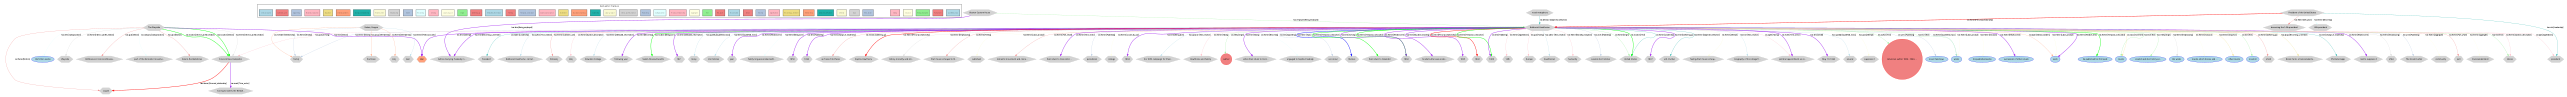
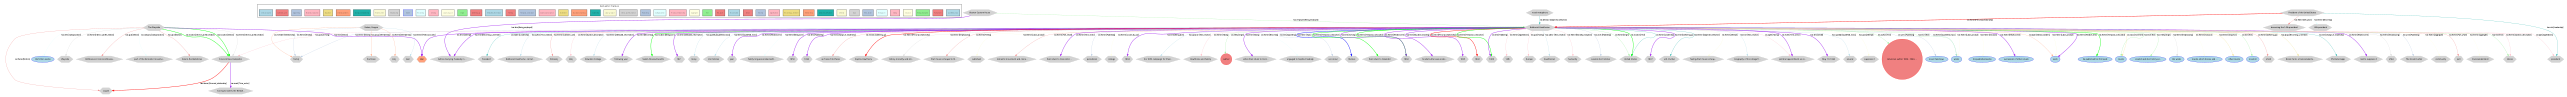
(408, 13) -> (408, 13)
none -> (882, 13)
